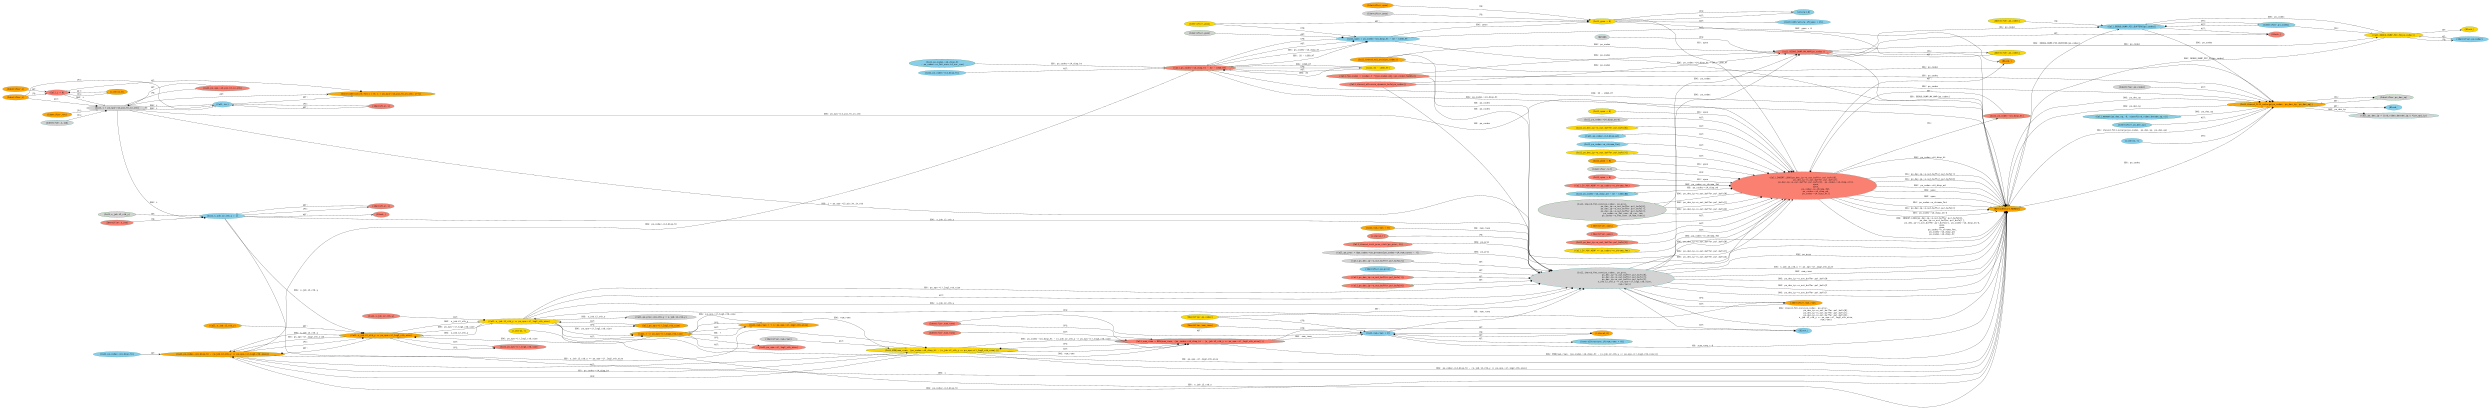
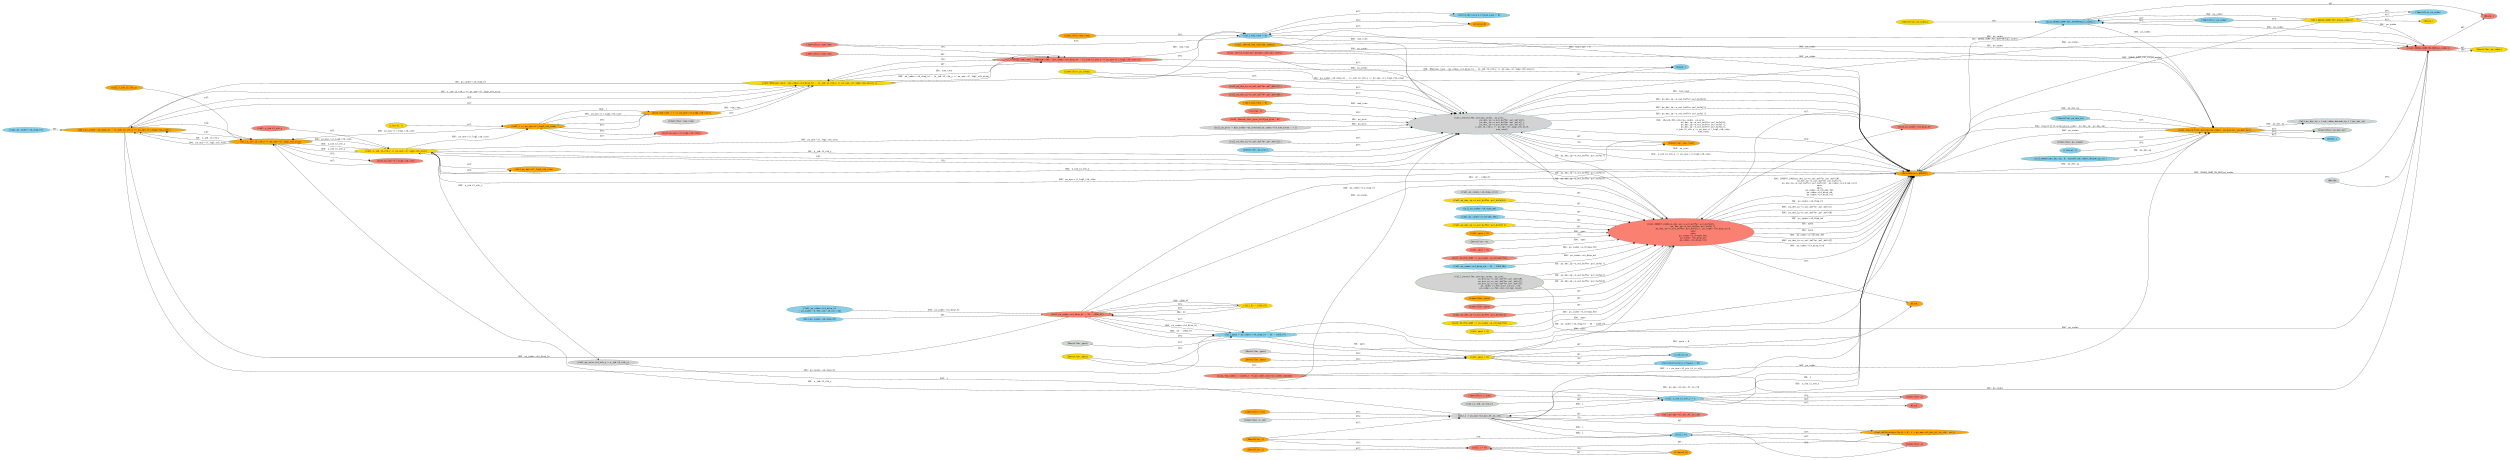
(2103, 45) -> (2392, 29)
(84, 100) -> (1043, 380)
